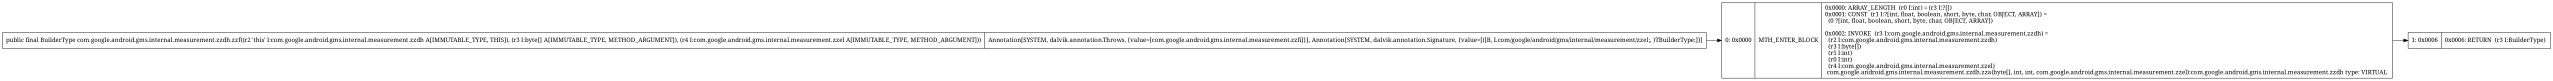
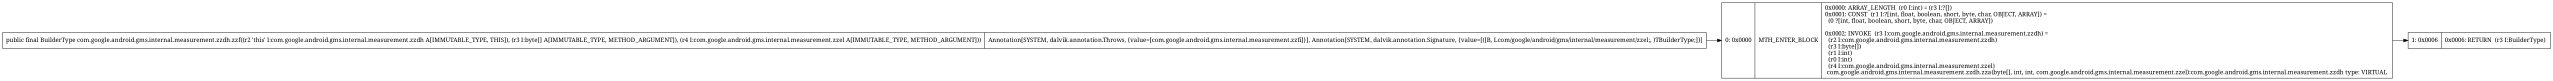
(1839, 53) -> (1839, 53)
